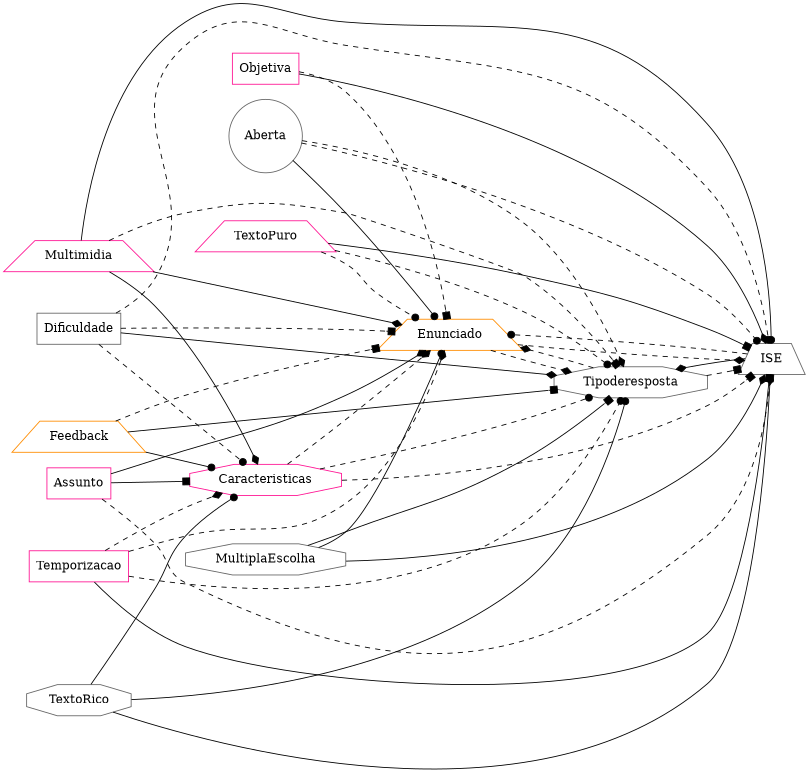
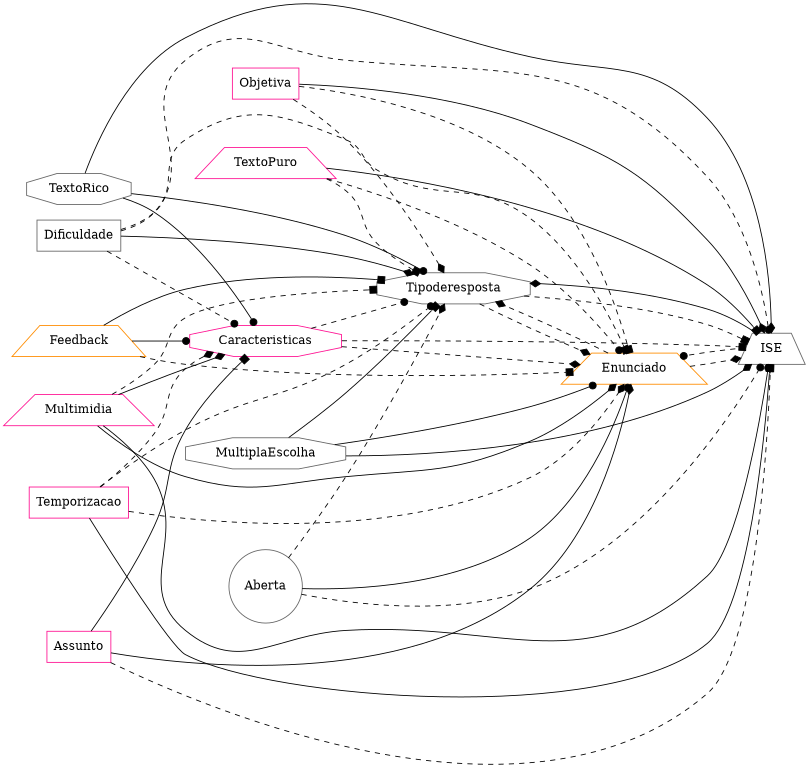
none -> (382, 181)
(476, 292) -> (366, 226)
